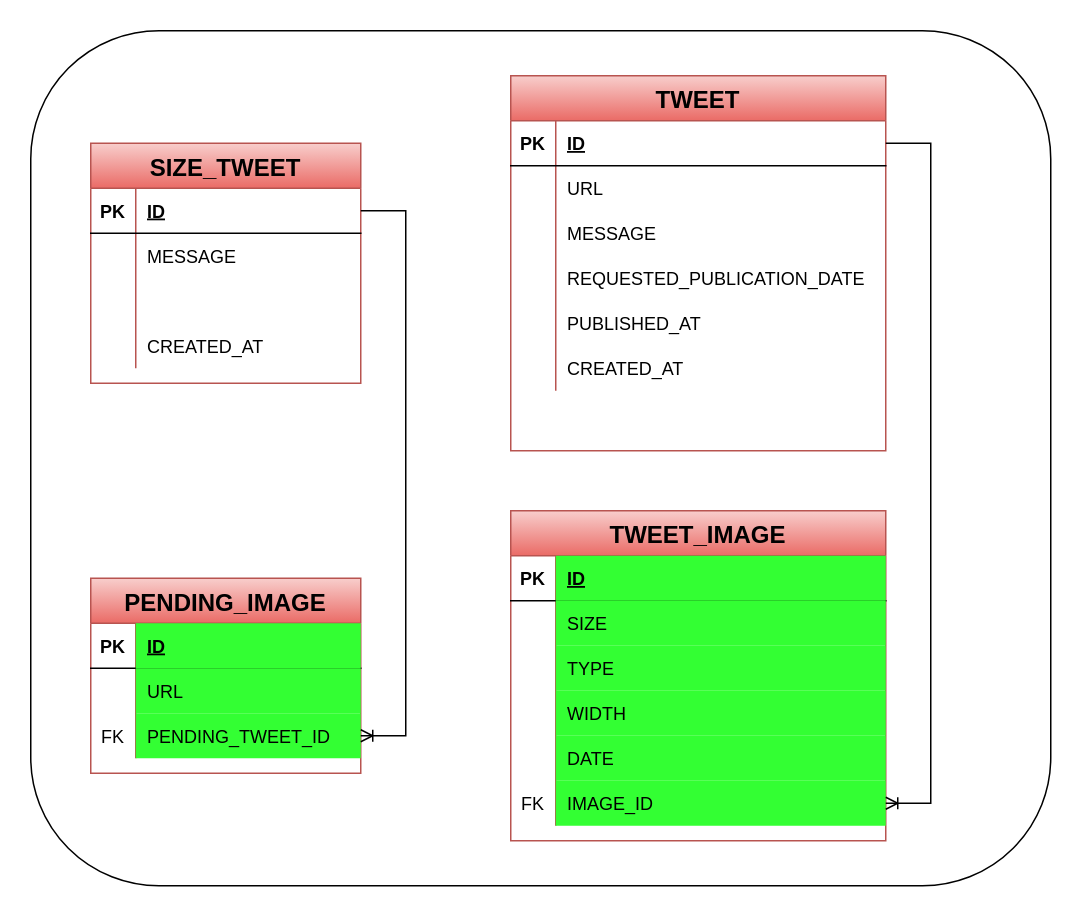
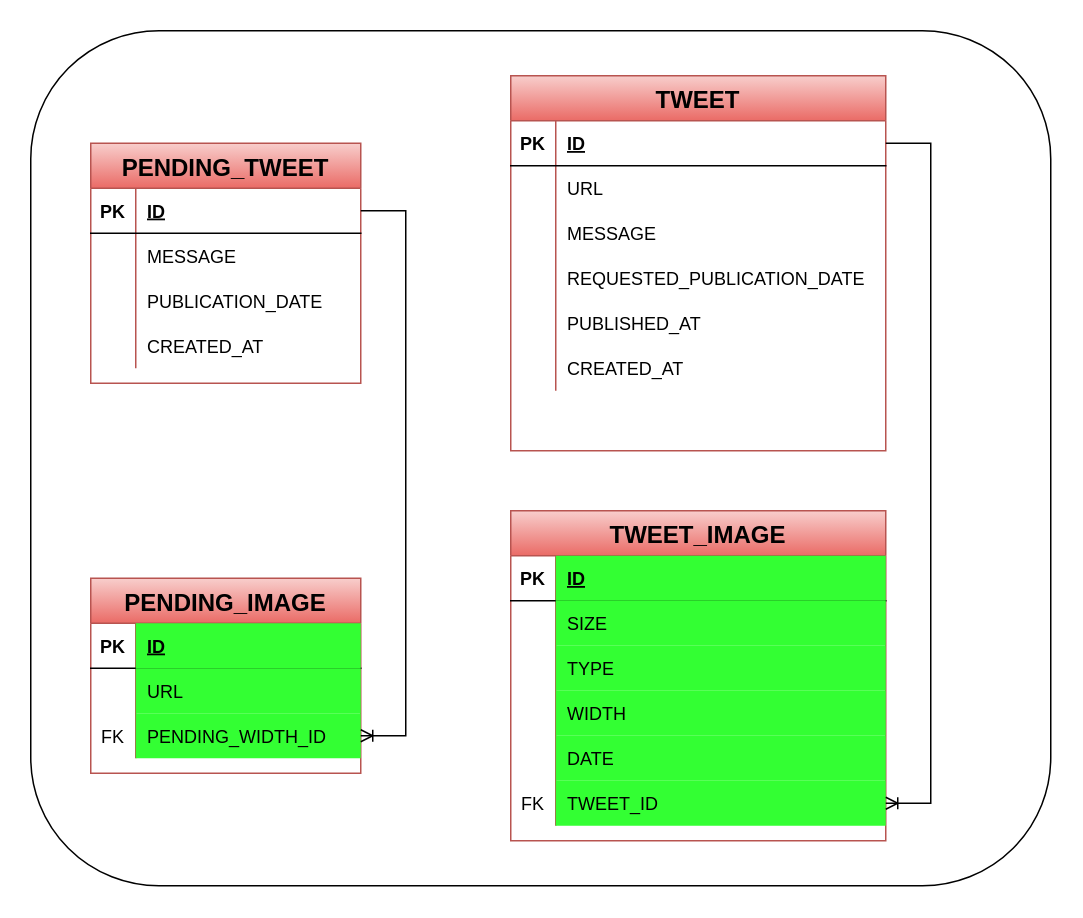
(225, 168) -> (225, 168)
none -> (248, 301)
(228, 737) -> (228, 737)
(607, 804) -> (607, 804)
